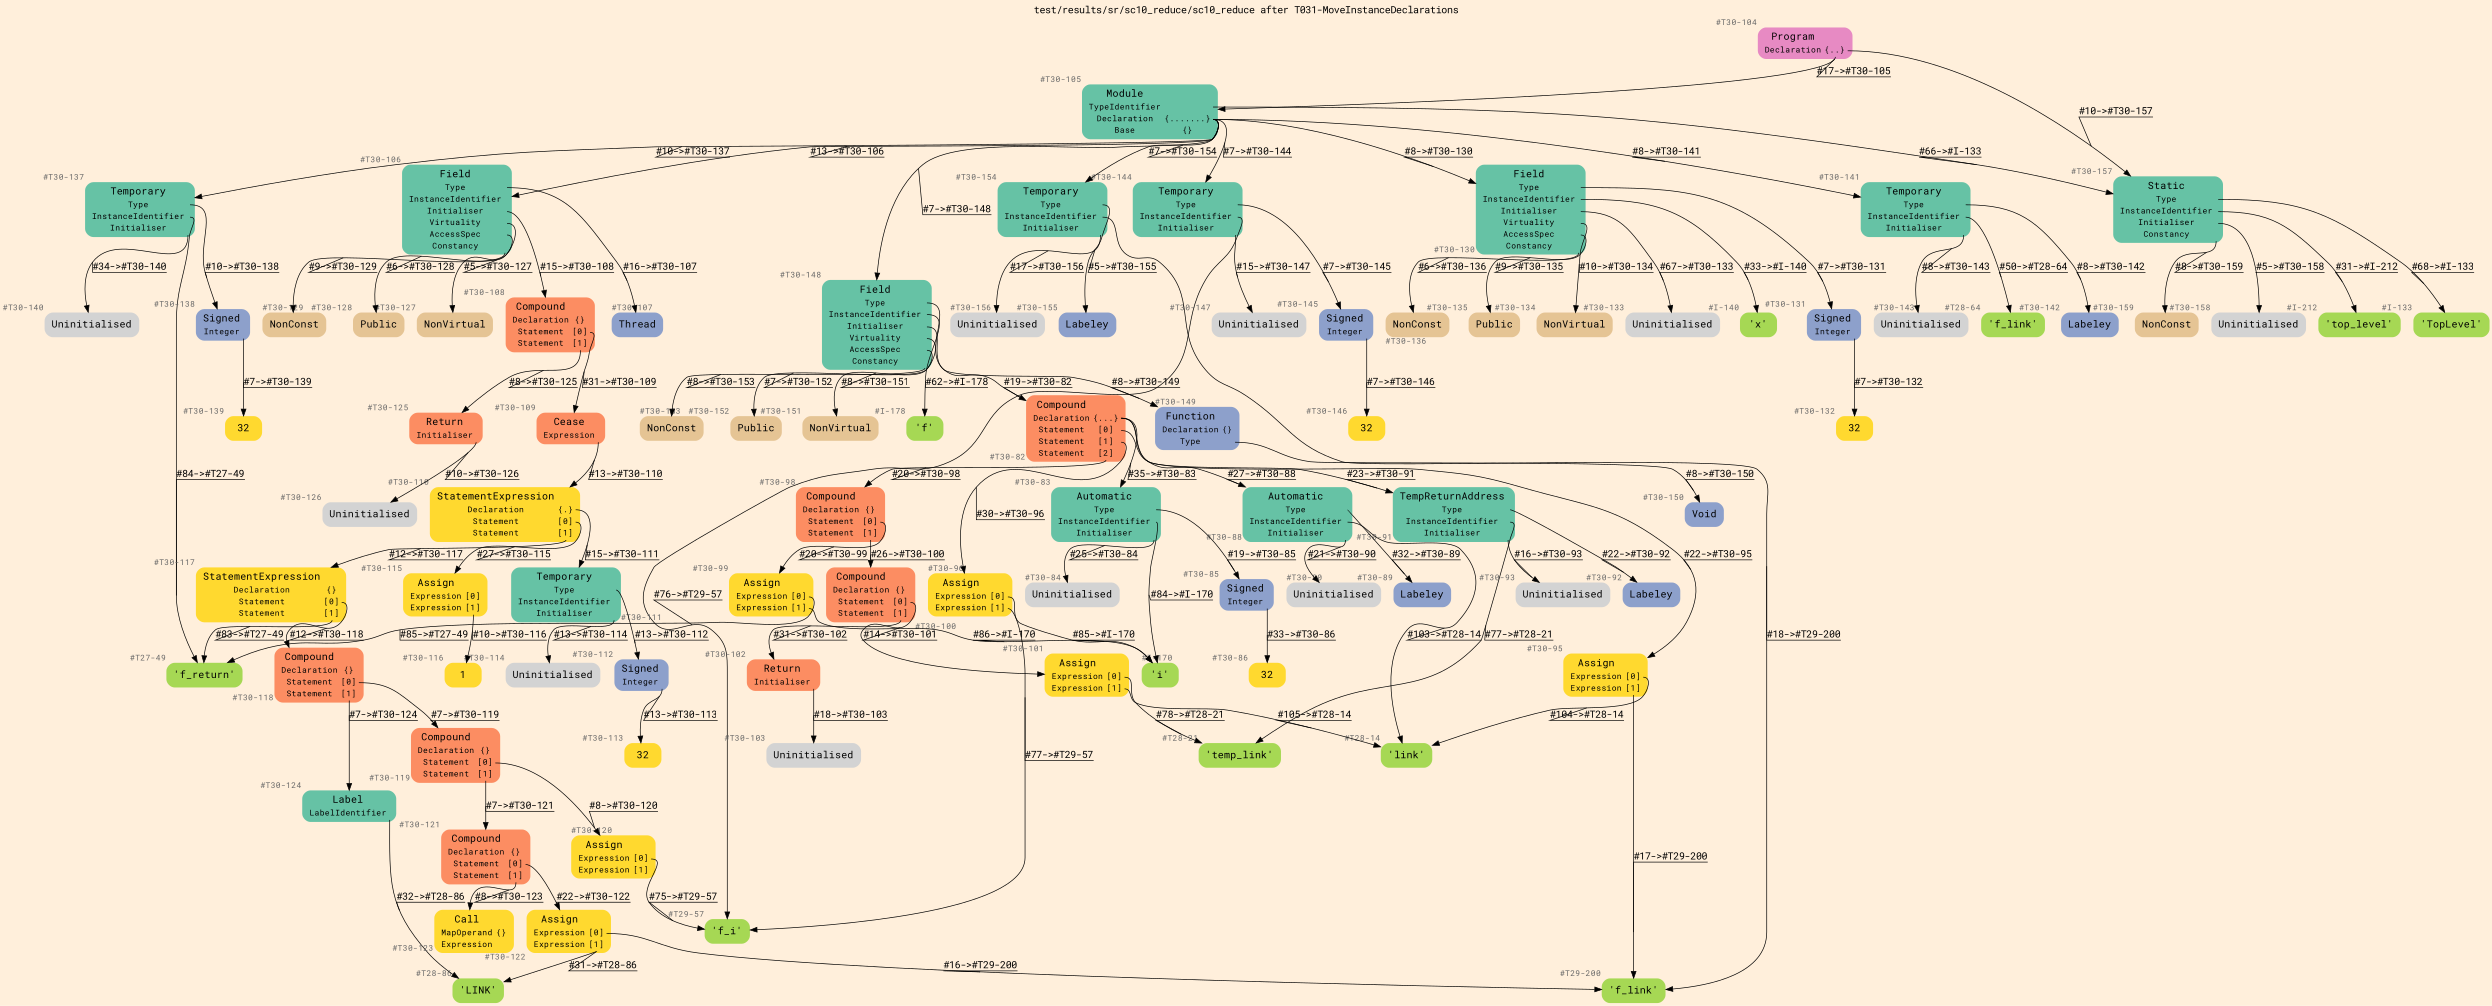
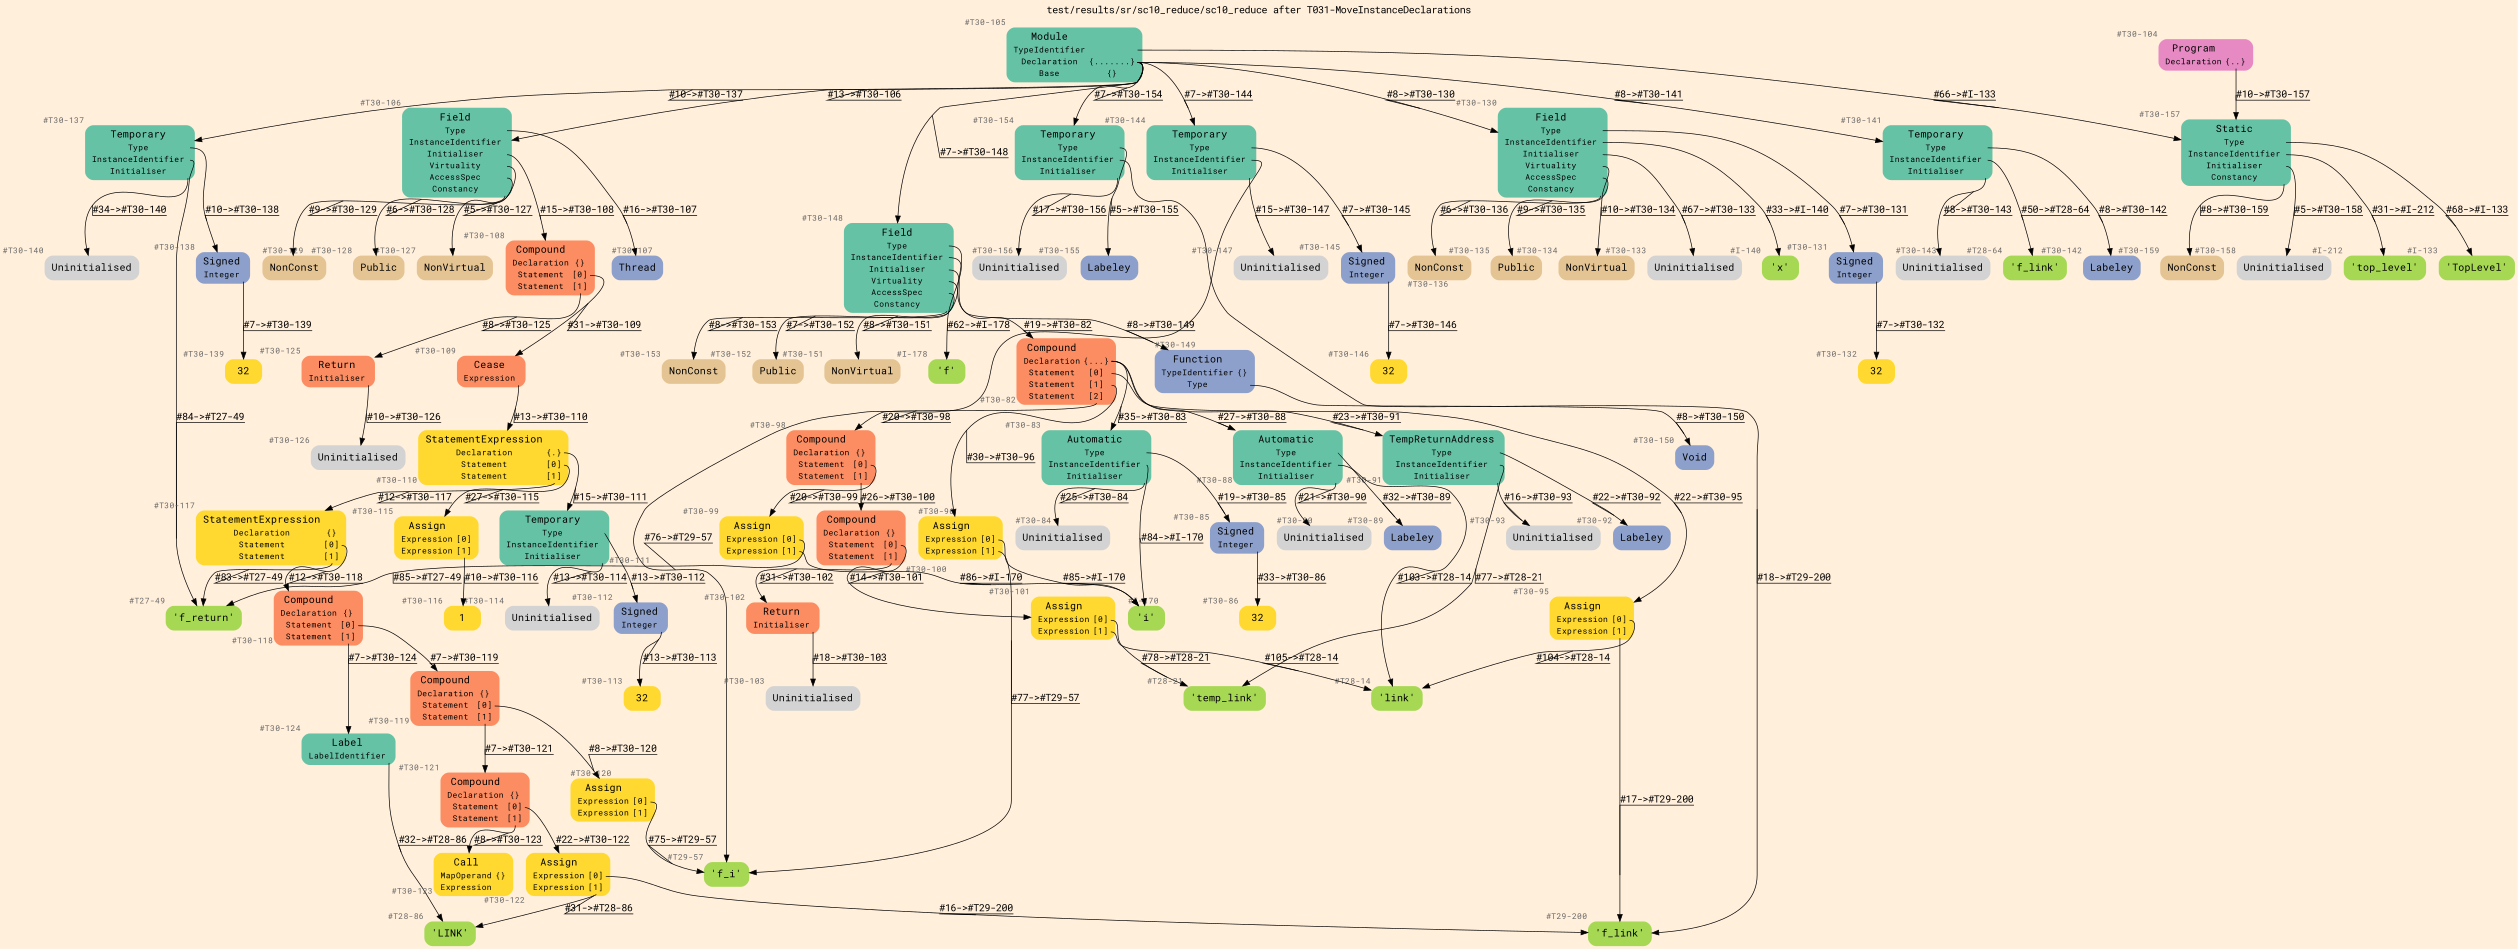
(1532, 96) -> none
(1191, 430) -> (1198, 373)
